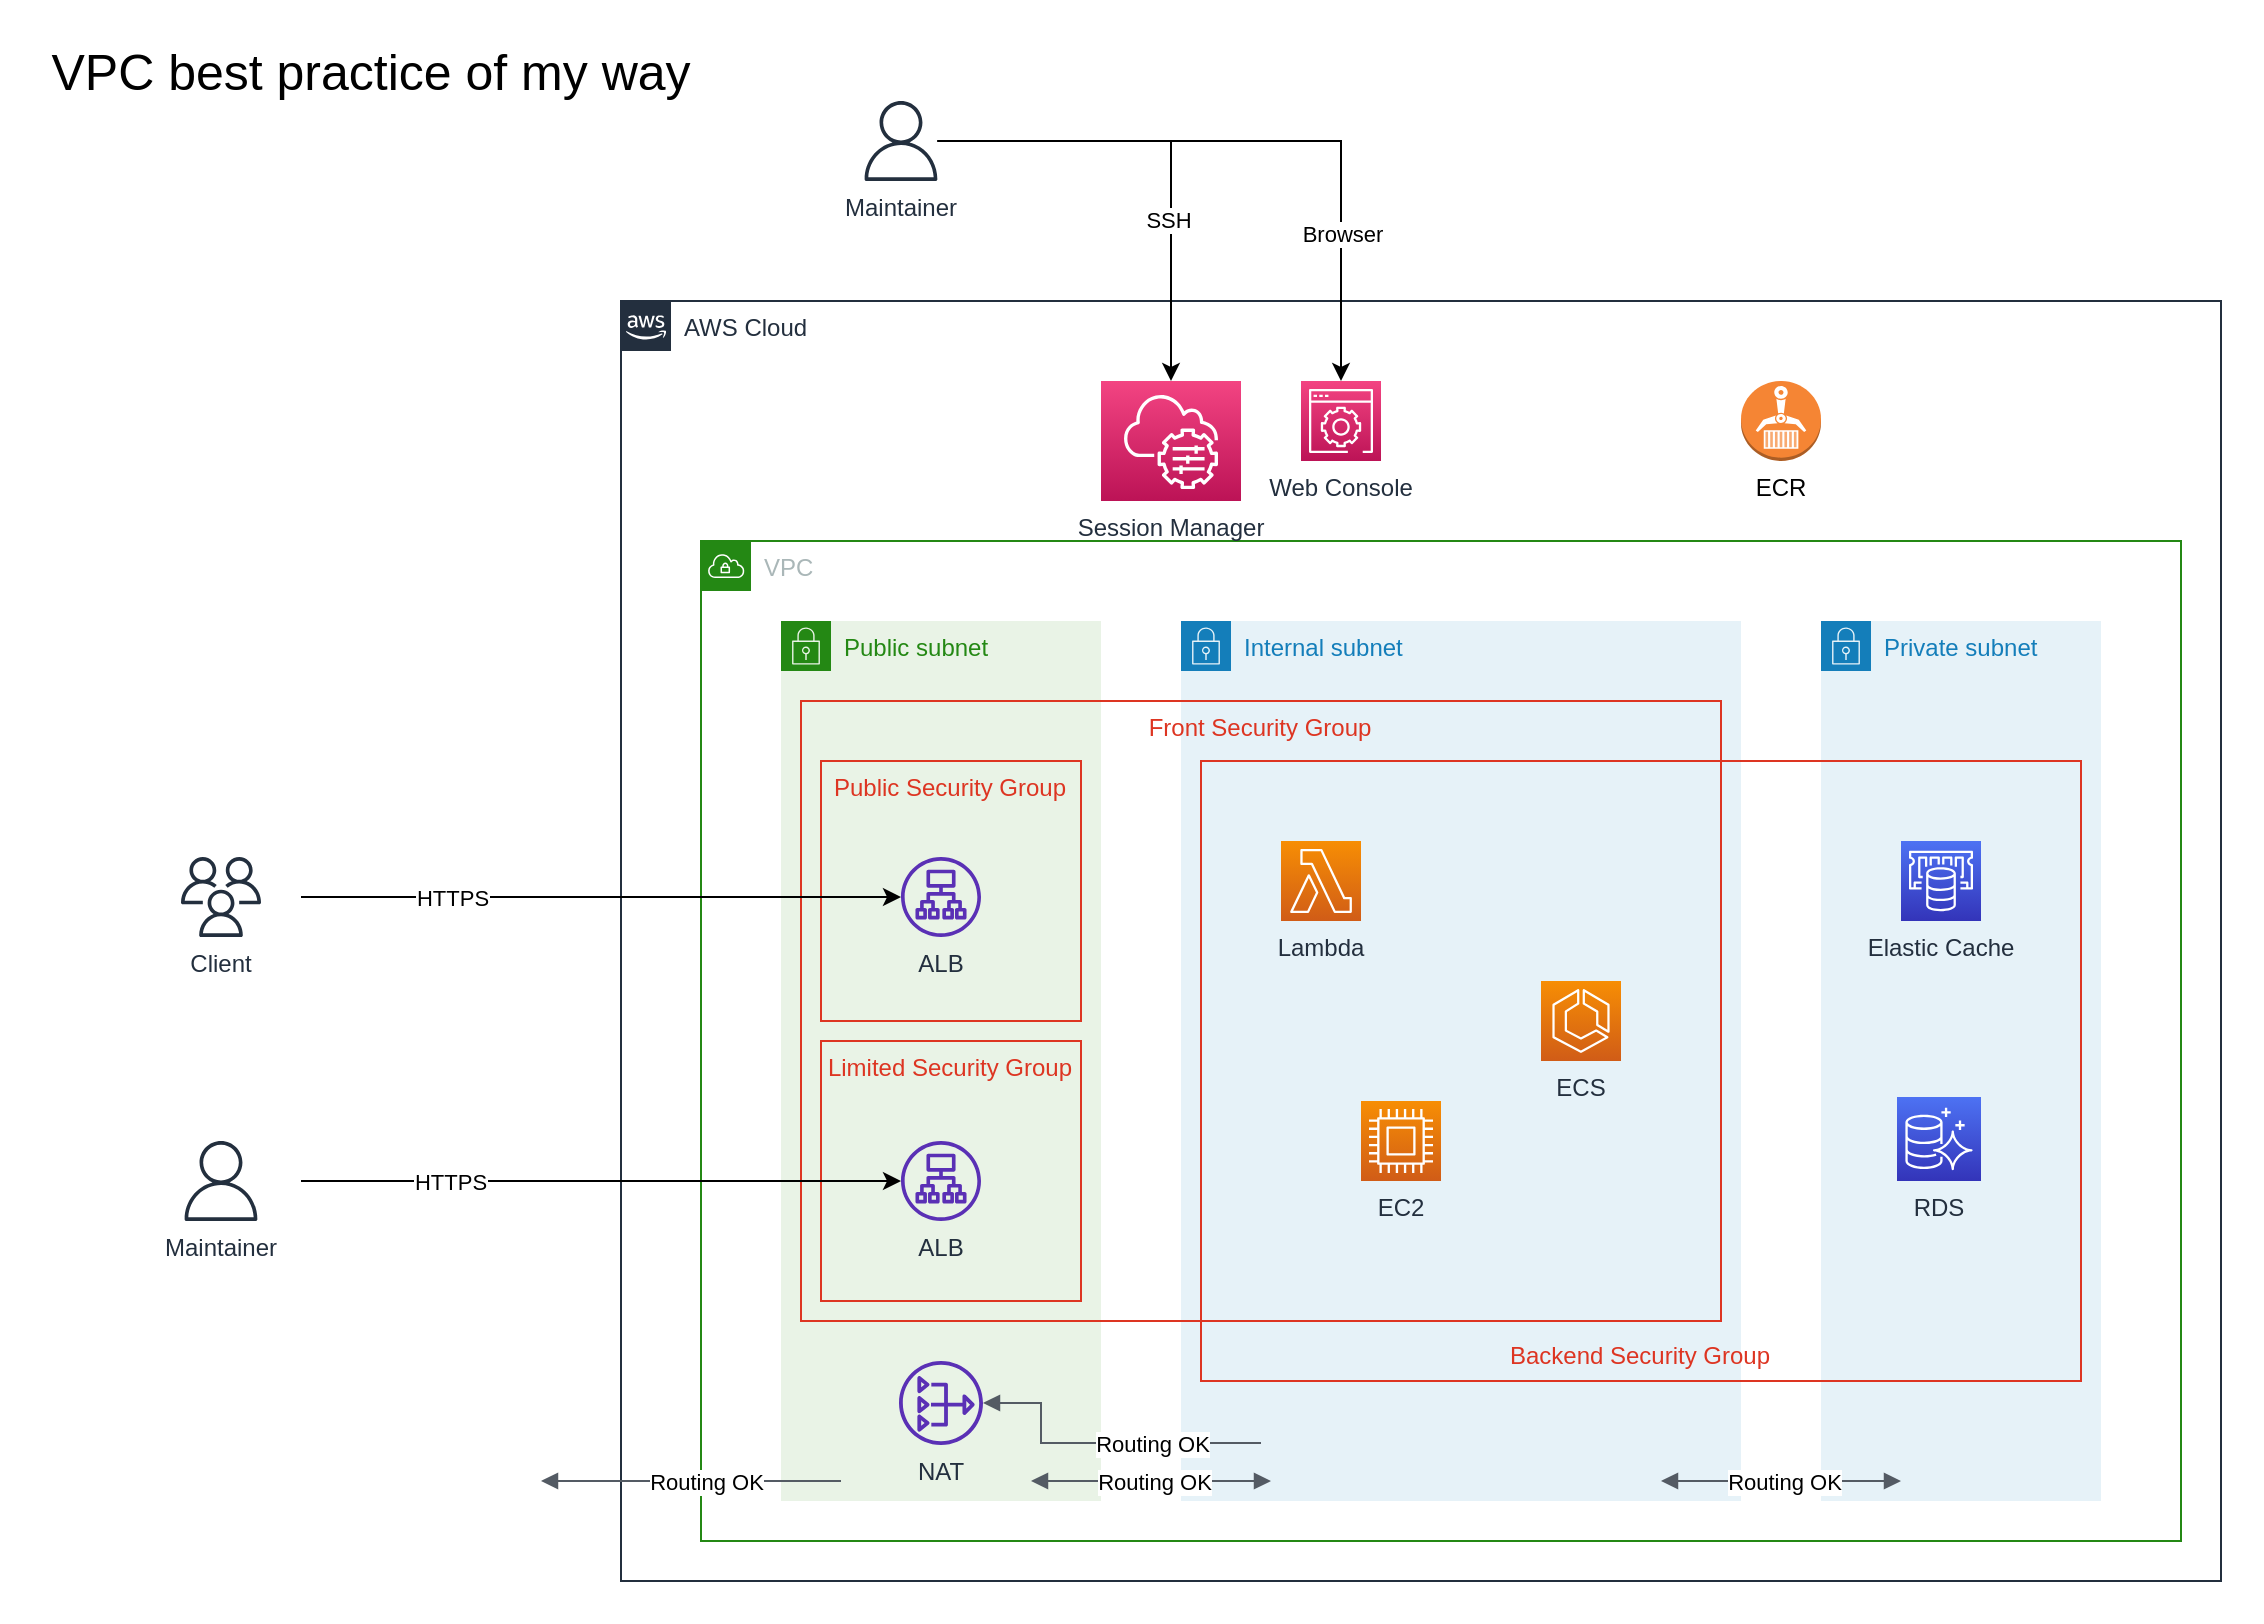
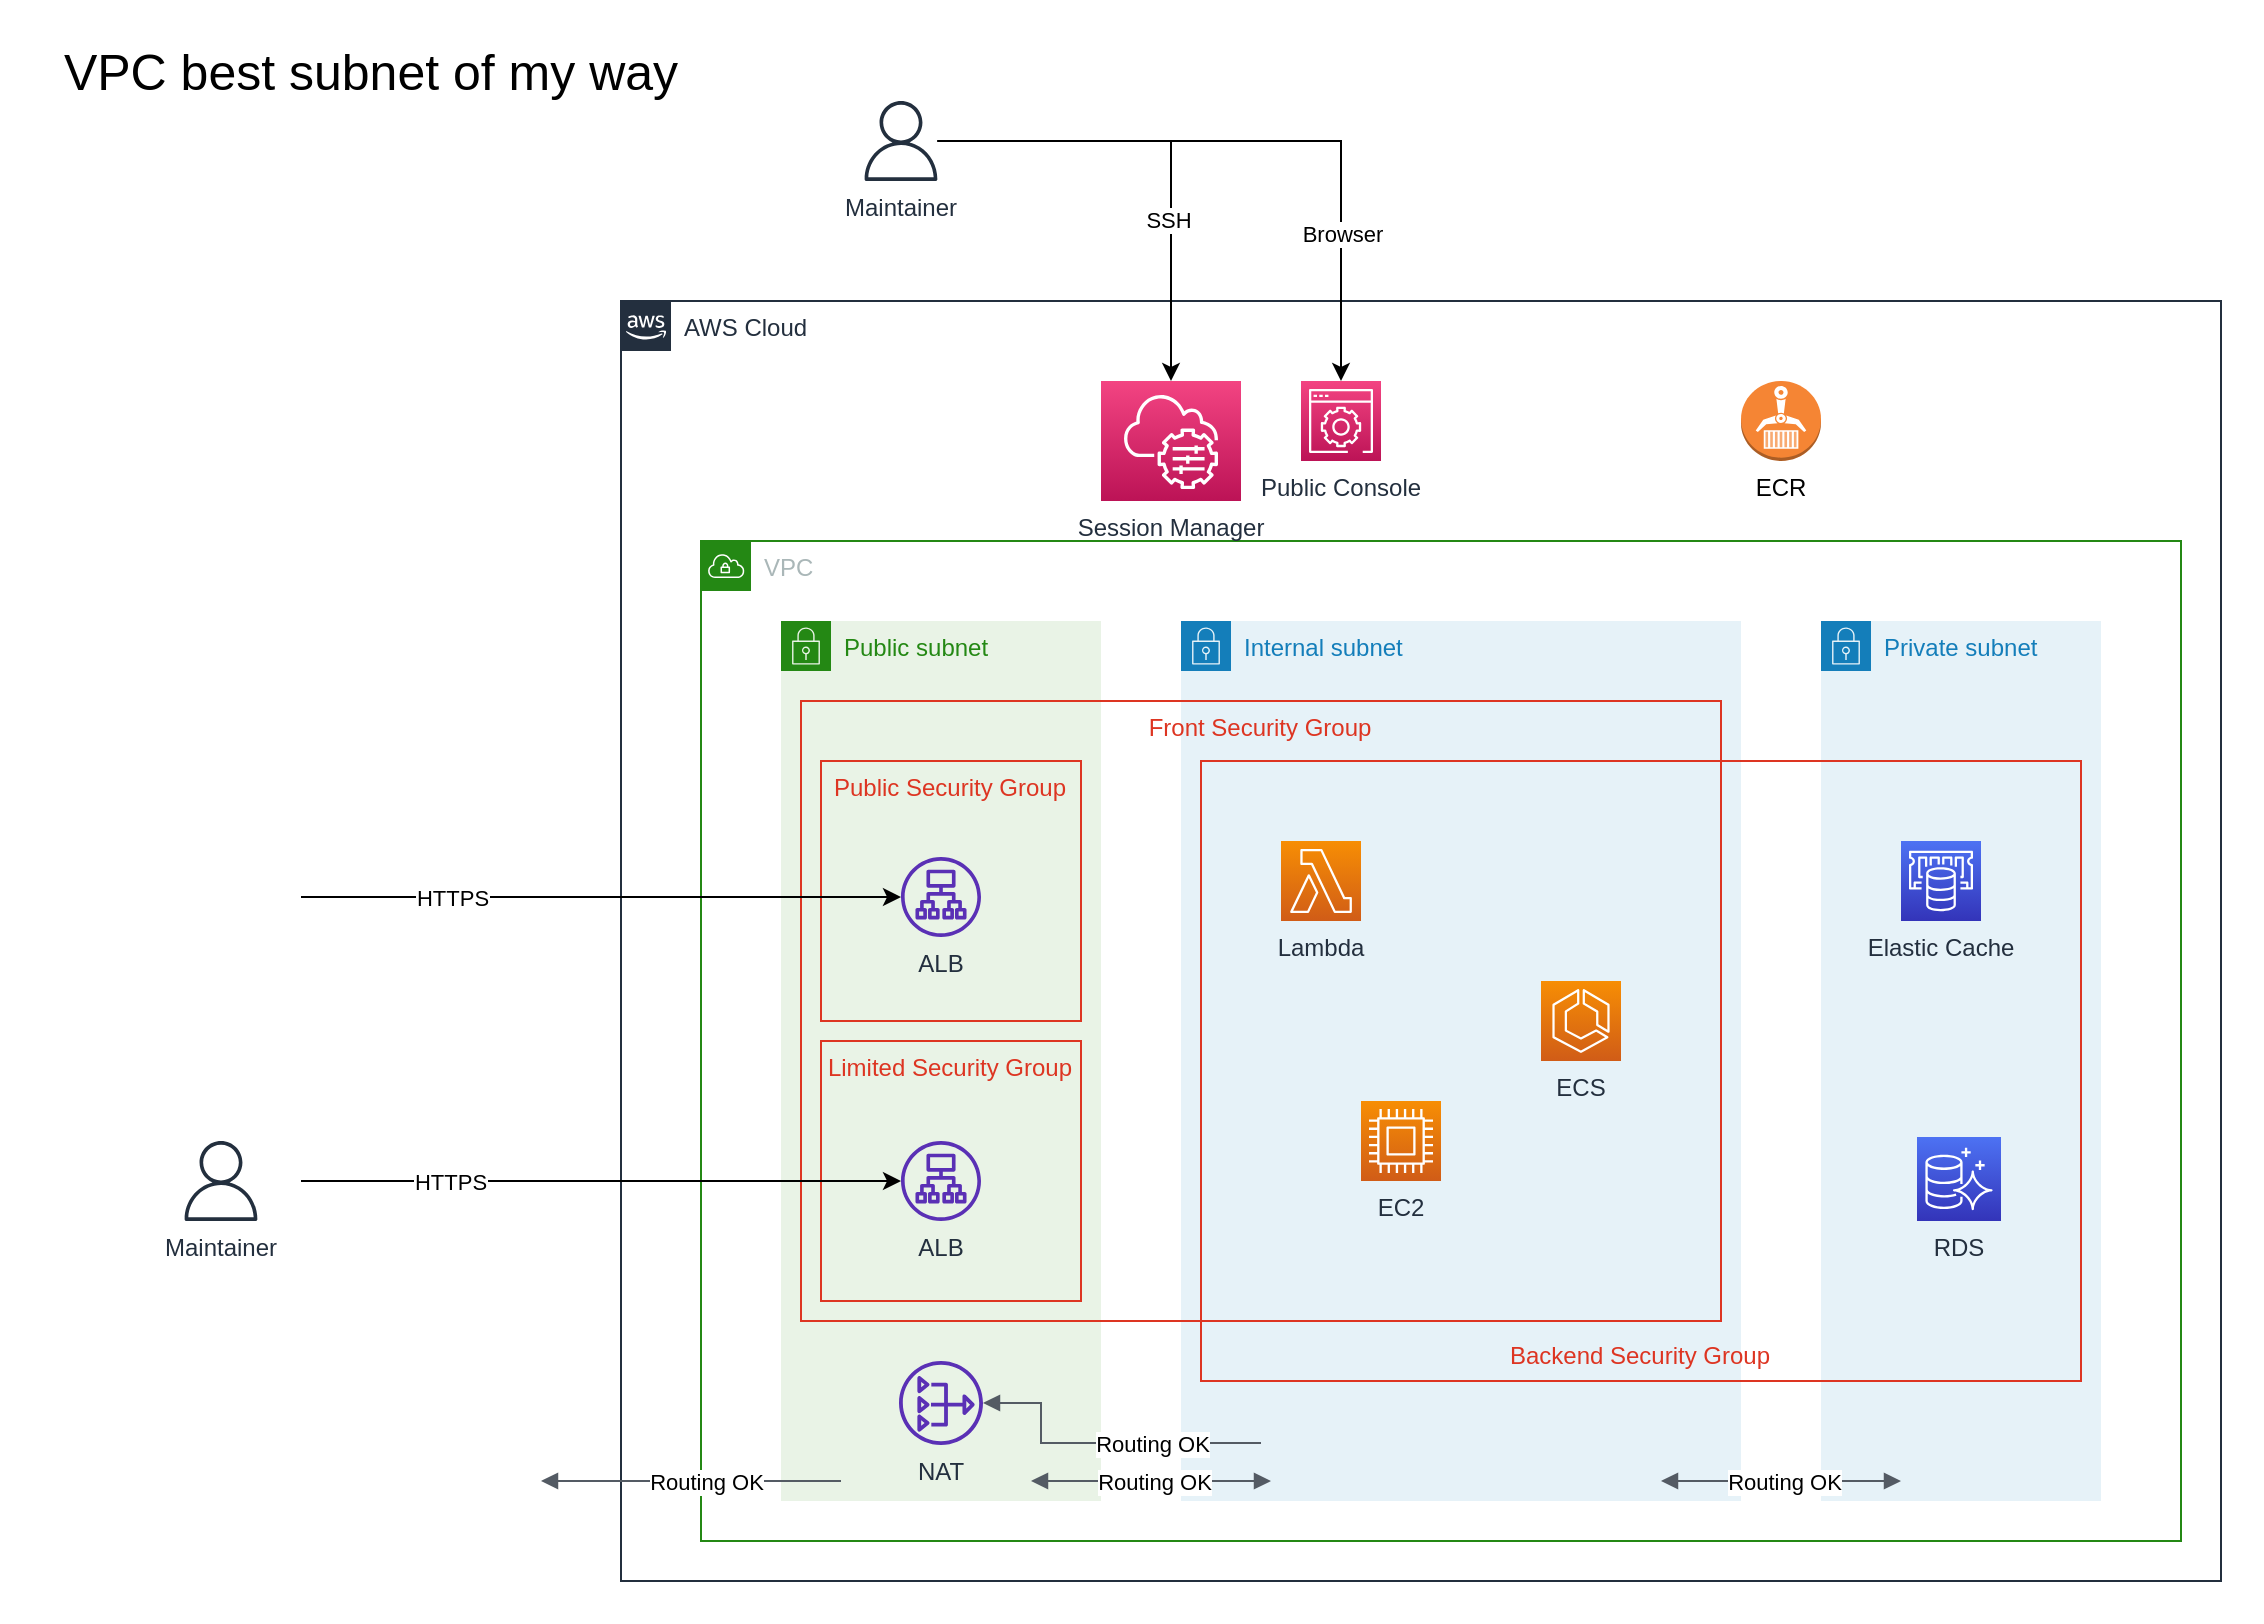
(372, 71) -> (372, 71)
(1342, 489) -> (1342, 489)
(221, 897) -> none
(1939, 1139) -> (1959, 1179)
